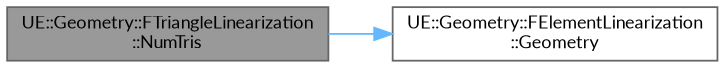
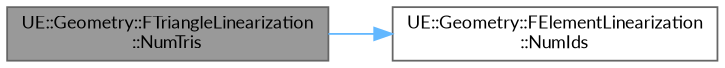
(555, 34) -> (555, 34)
